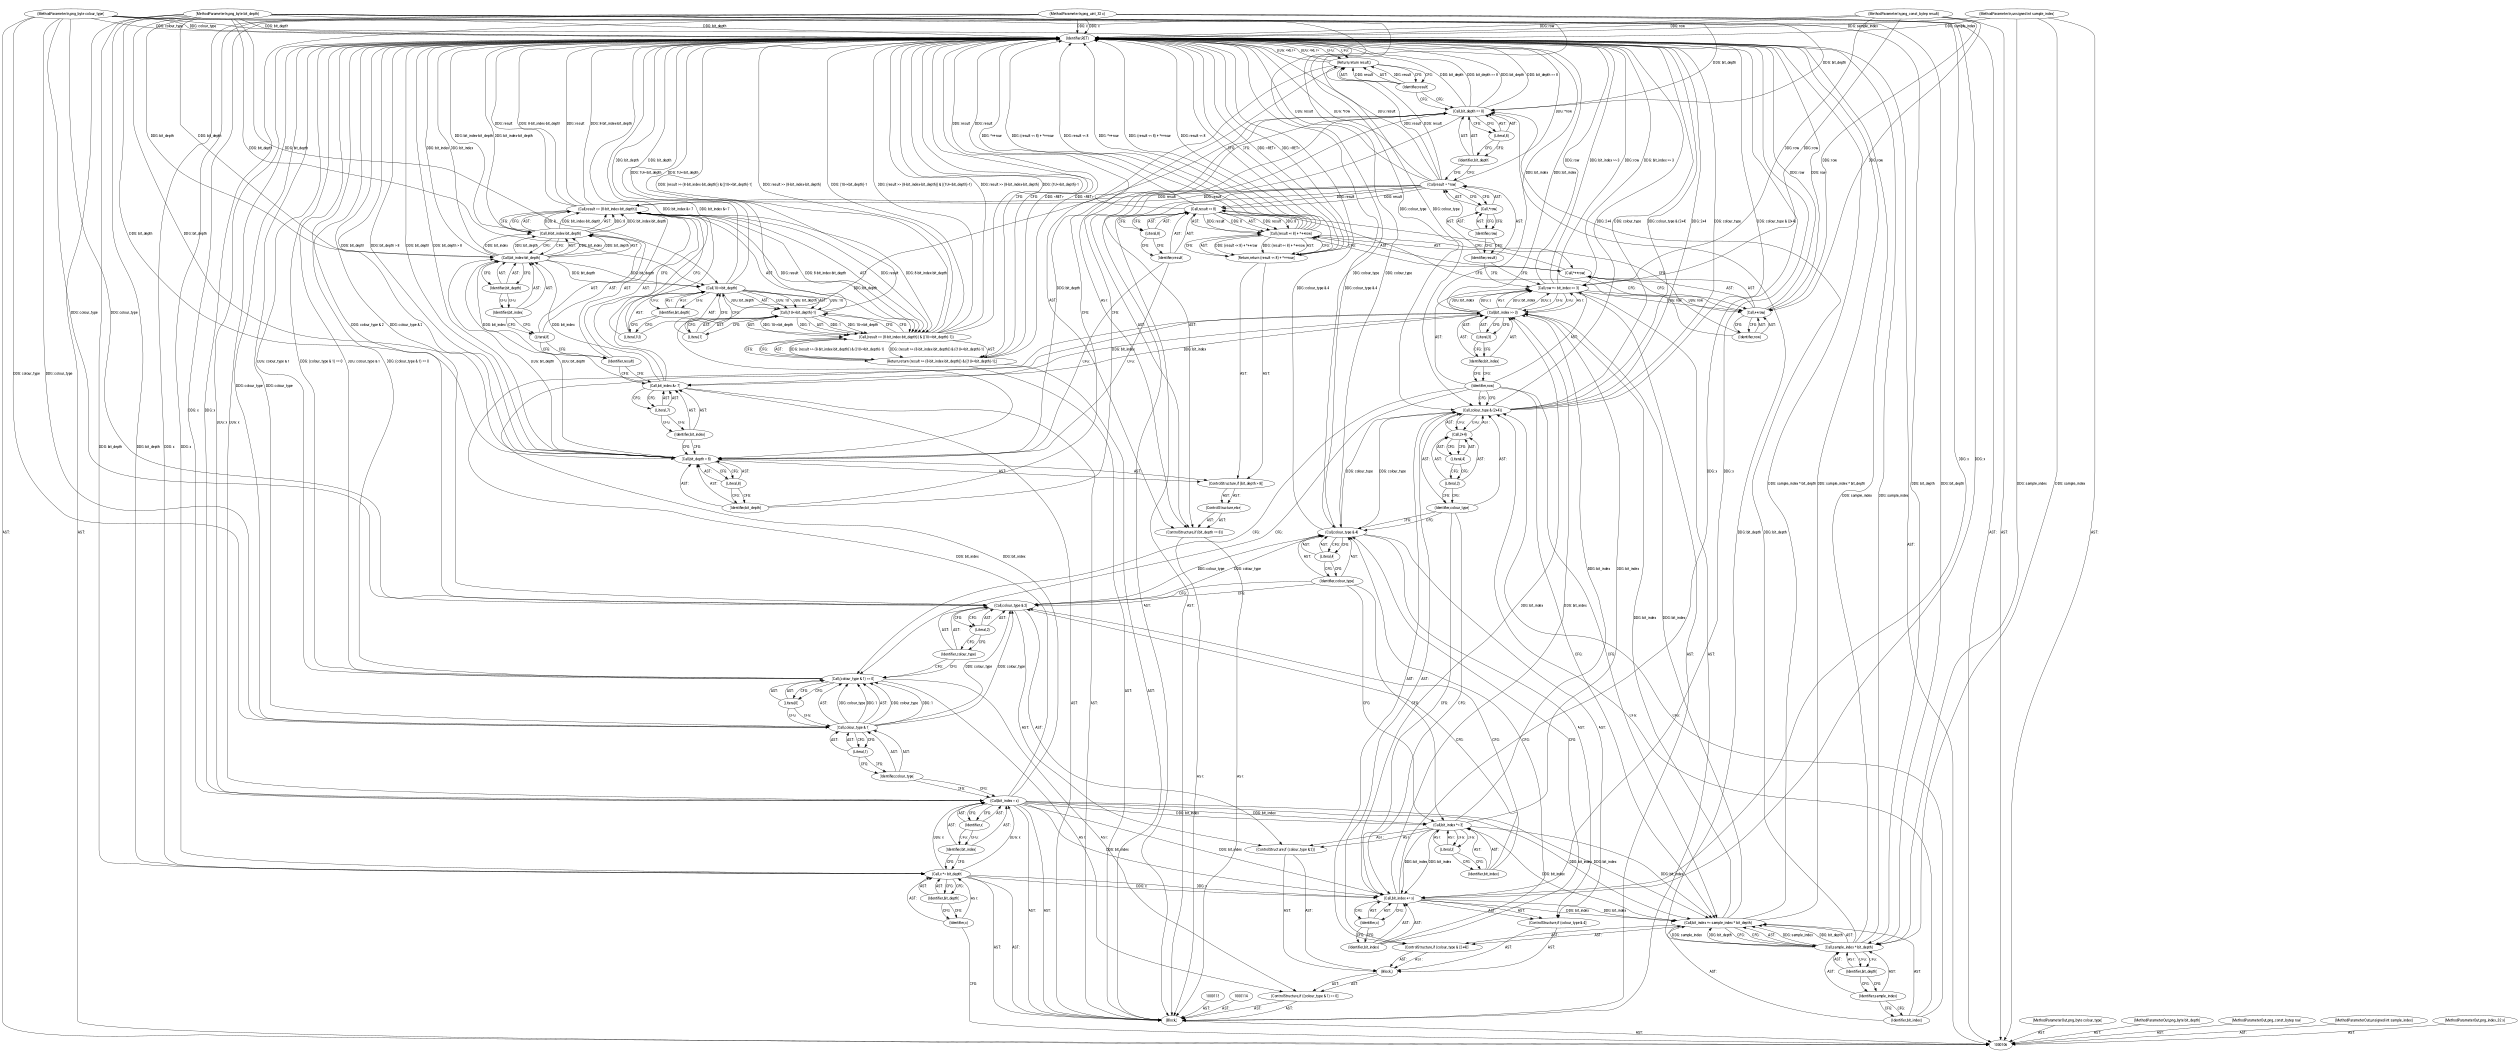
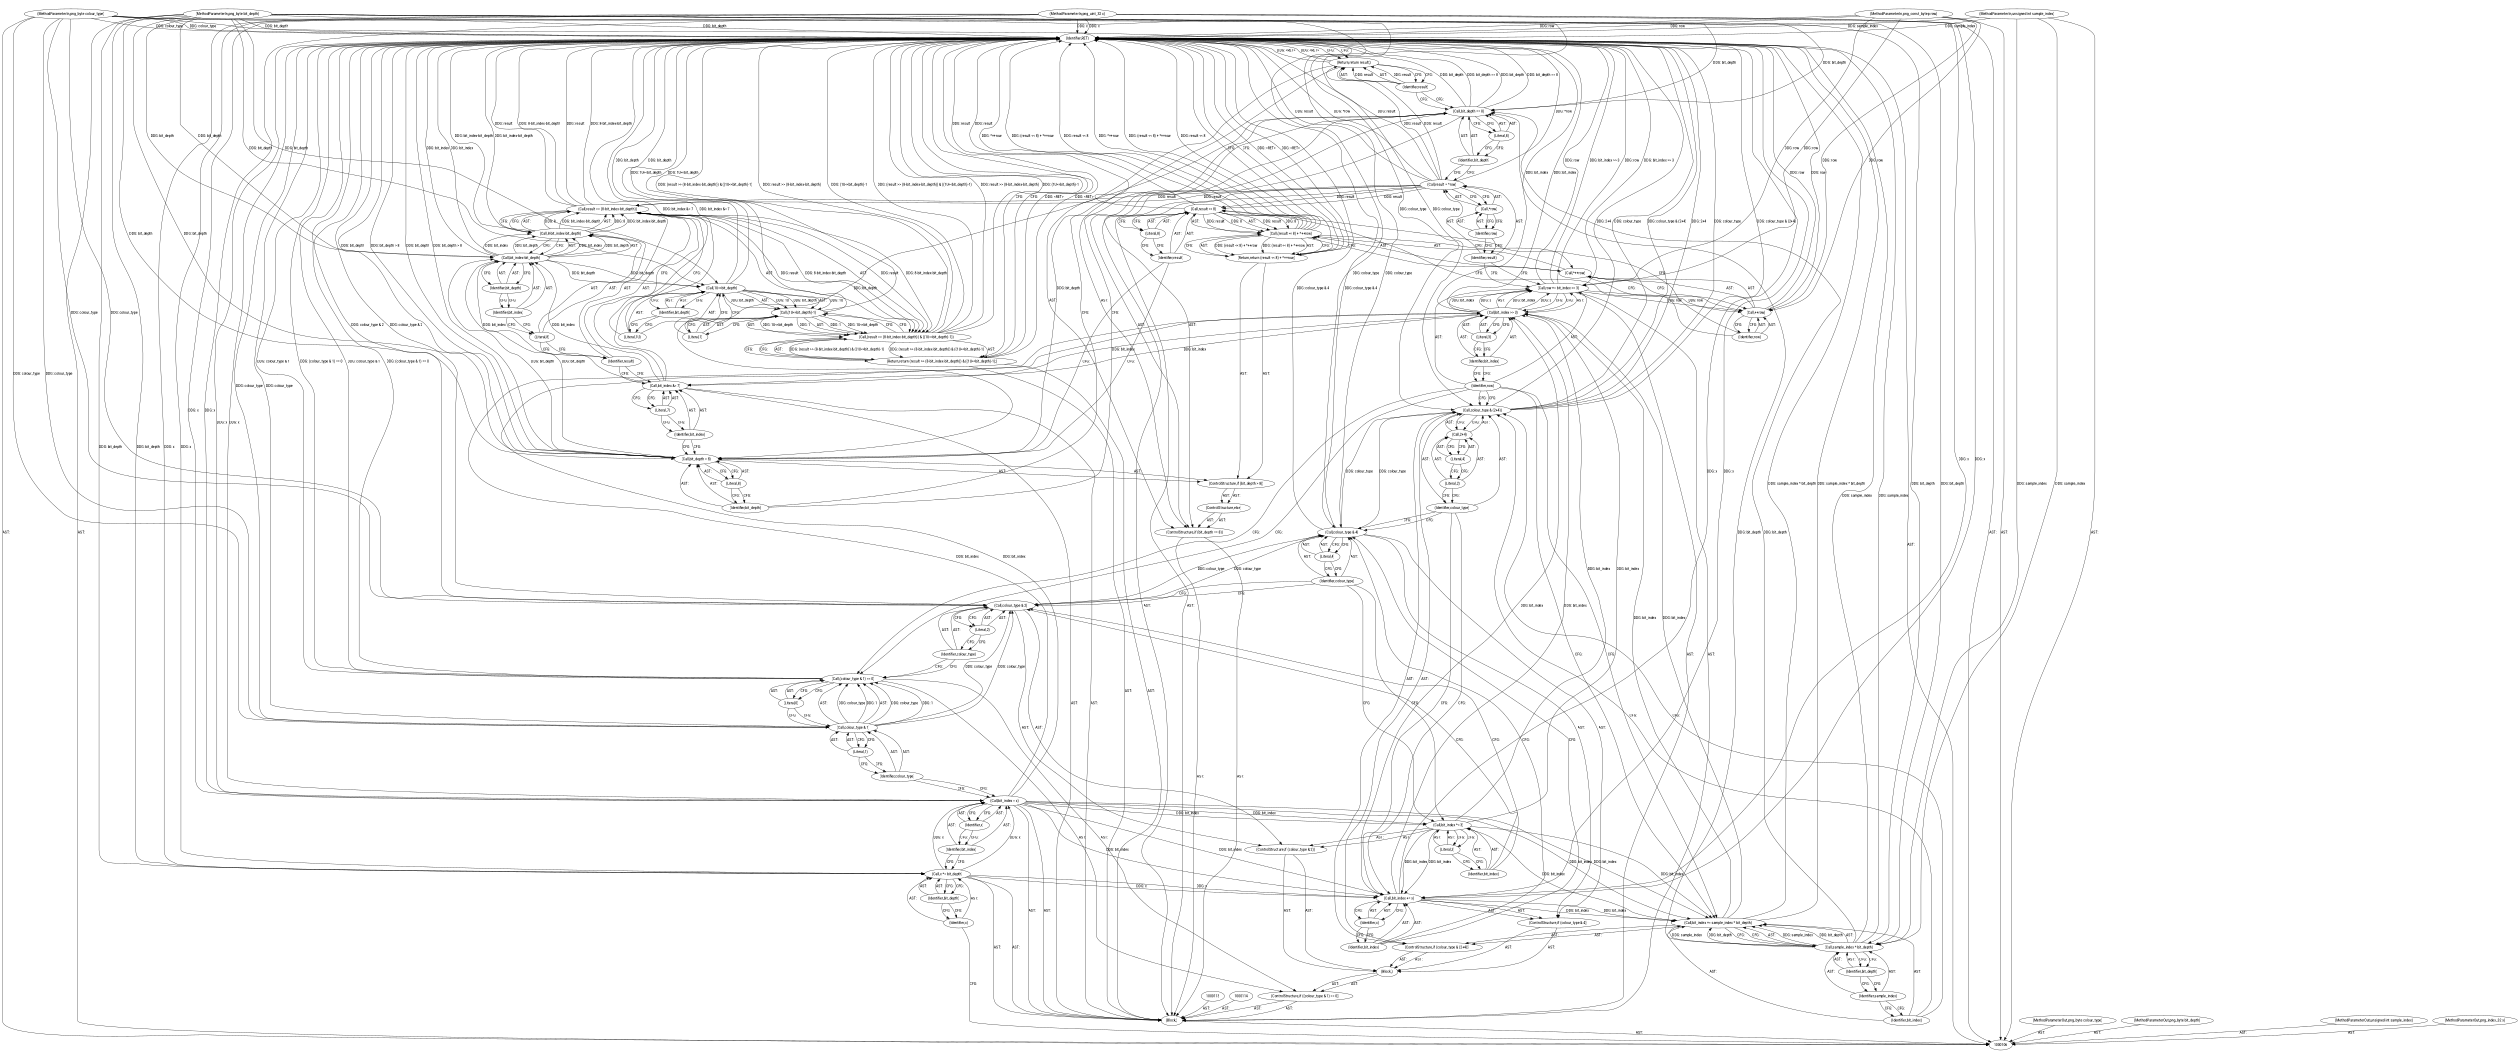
(1904, 14) -> (1904, 14)
(2267, 1021) -> none
